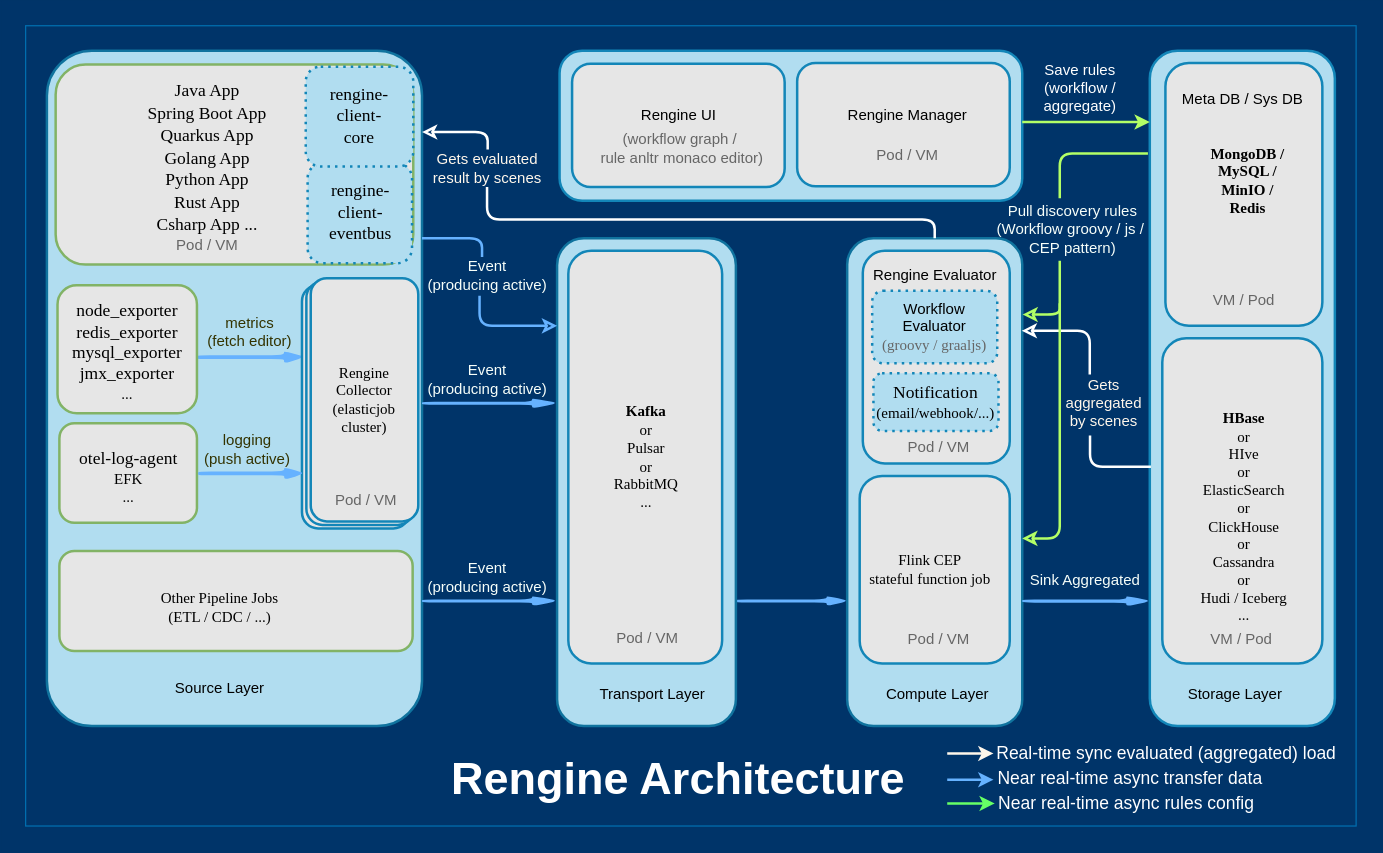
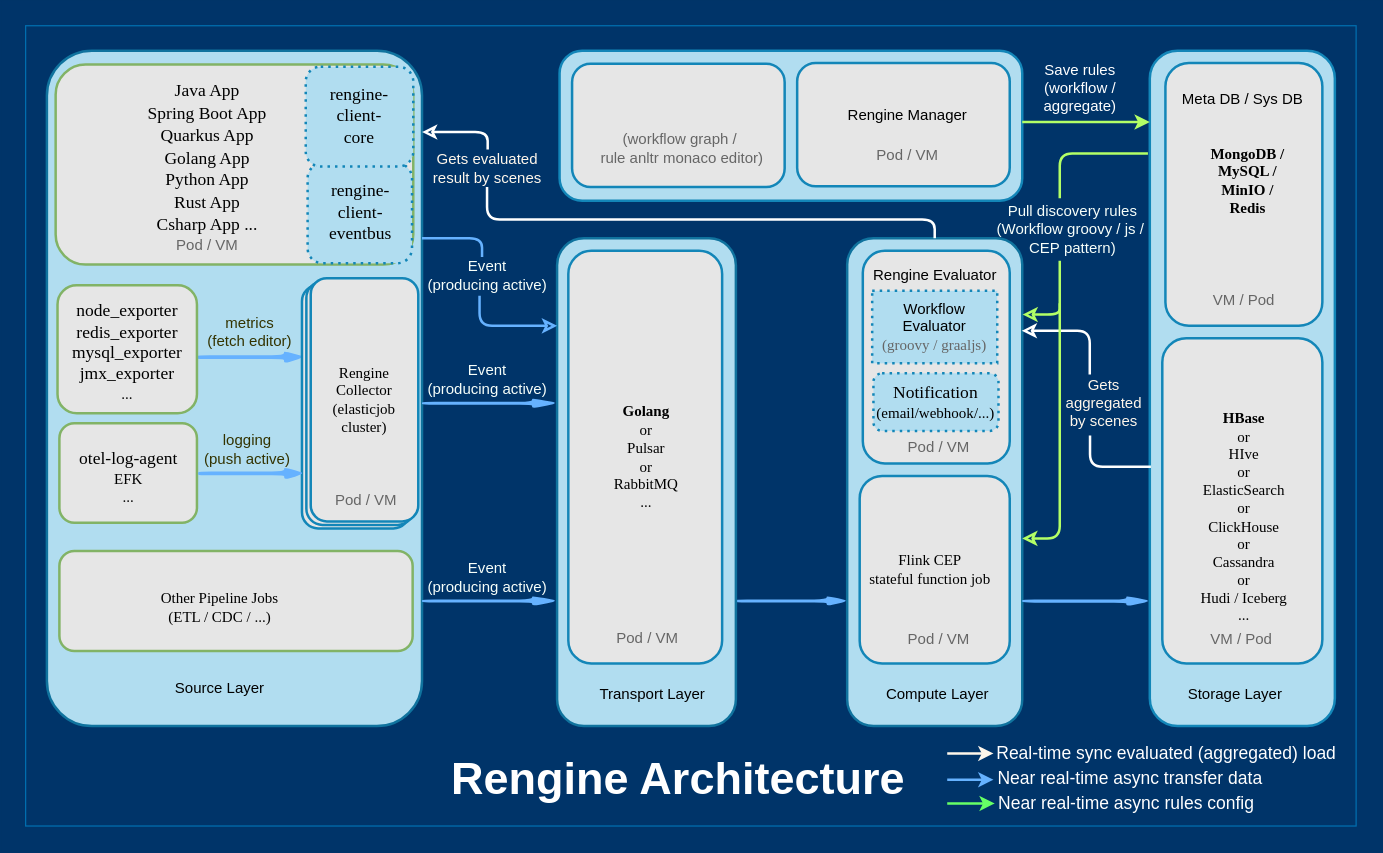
(678, 115) -> none
(934, 327) -> (934, 327)
(646, 457) -> (646, 457)
(1085, 581) -> none
